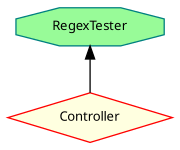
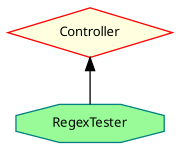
(90, 76) -> (90, 87)
